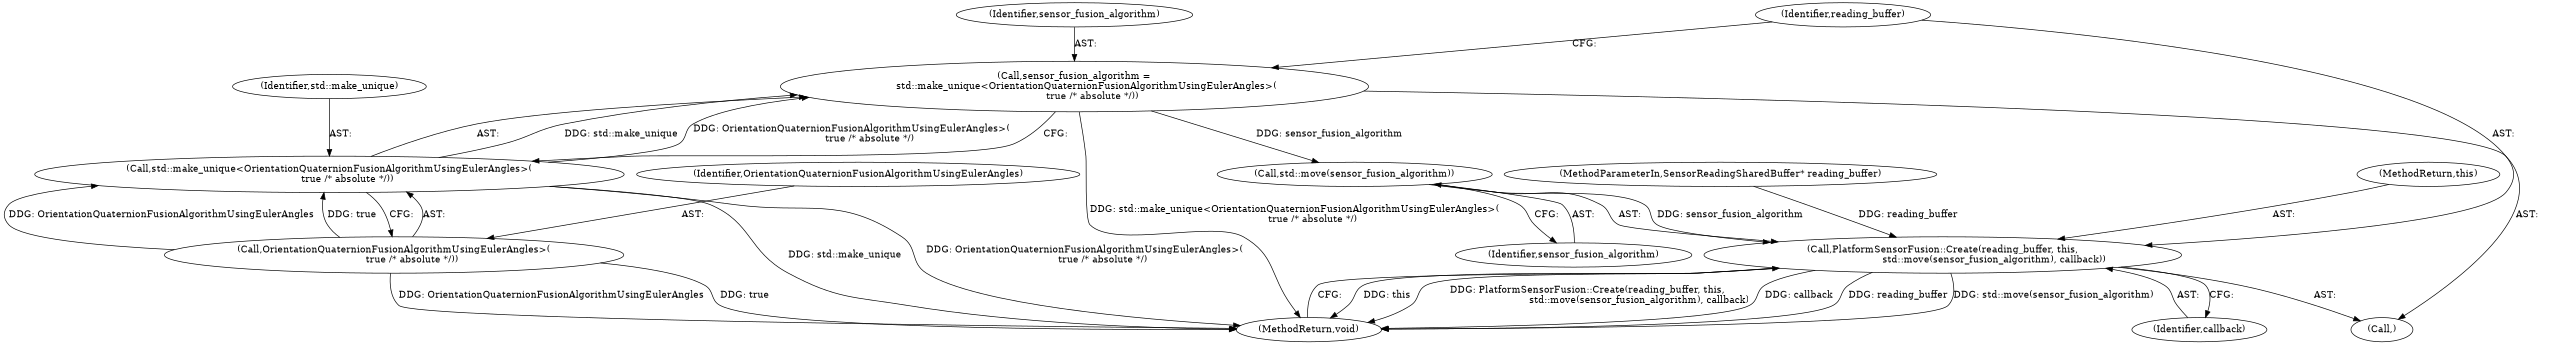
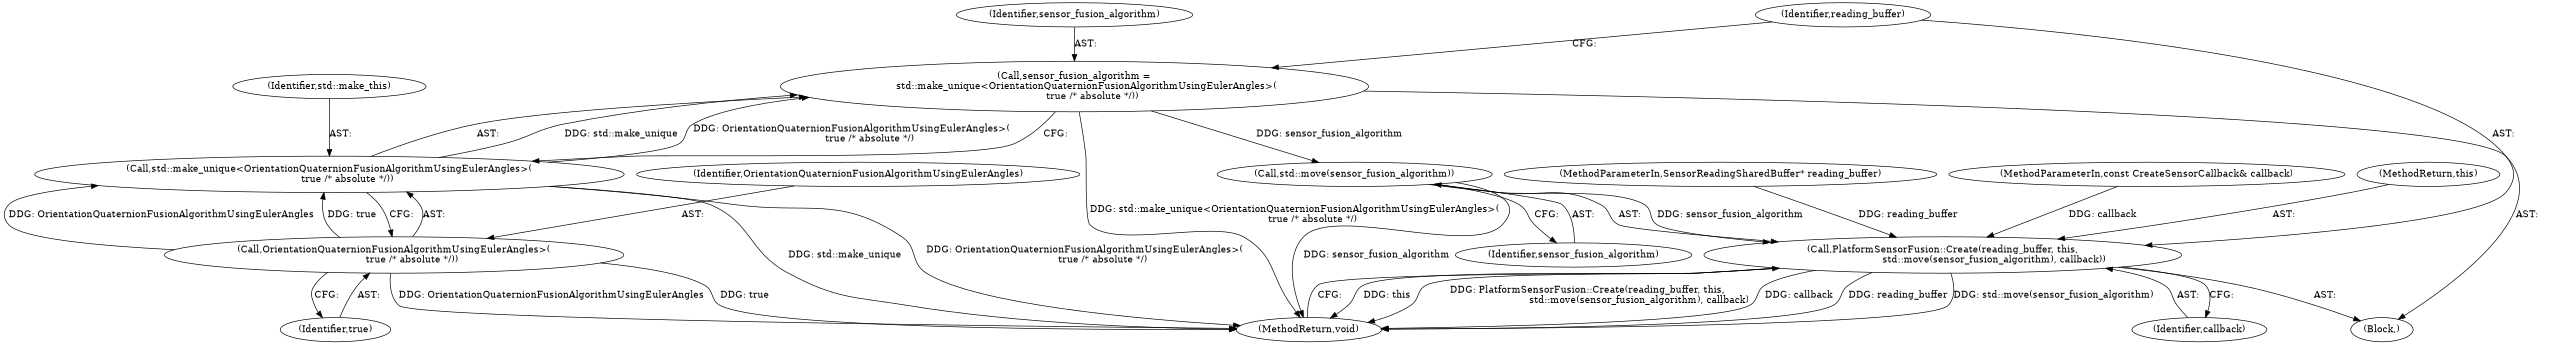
(329, 87) -> (329, 87)
none -> (2147, 174)
none -> (1404, 231)
none -> (335, 330)
(2382, 330) -> (2382, 330)
